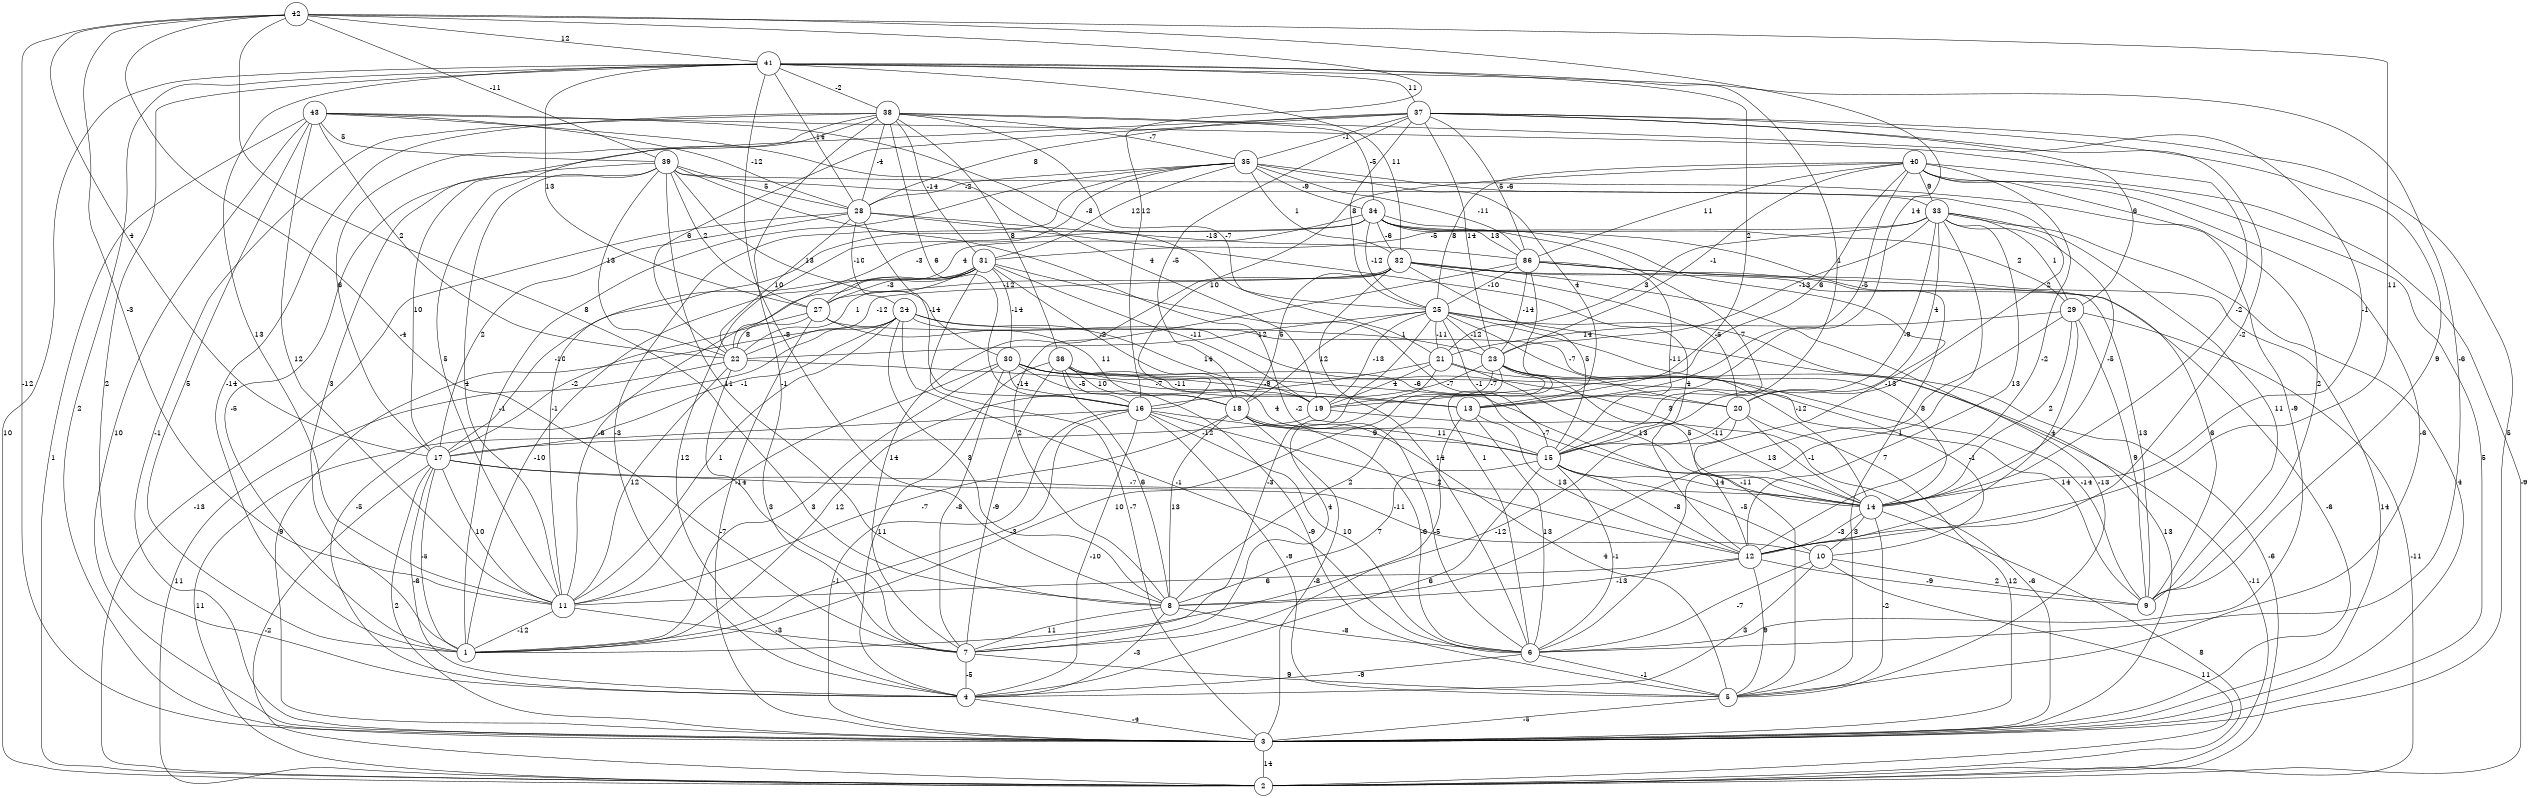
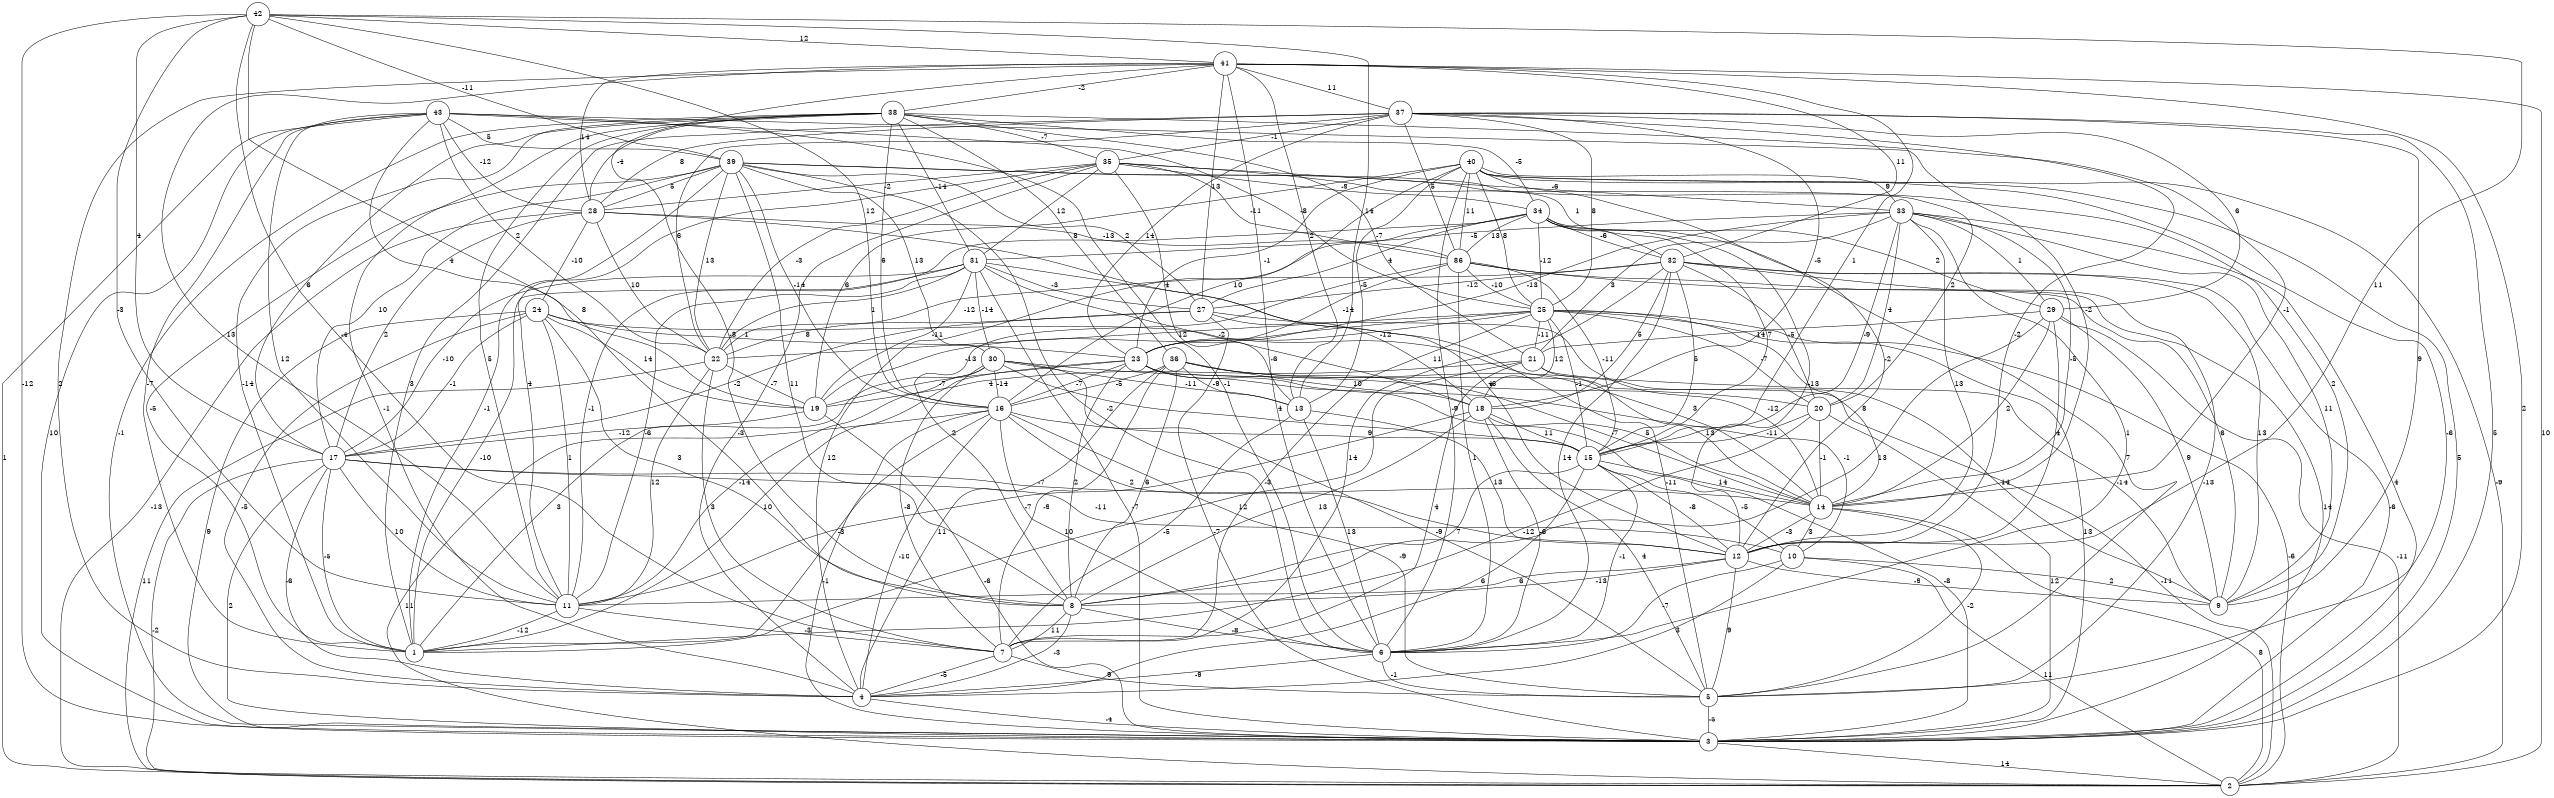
(189, 384) -> (150, 384)
(949, 390) -> (828, 346)
(779, 413) -> (370, 388)
(1198, 494) -> (1065, 198)
